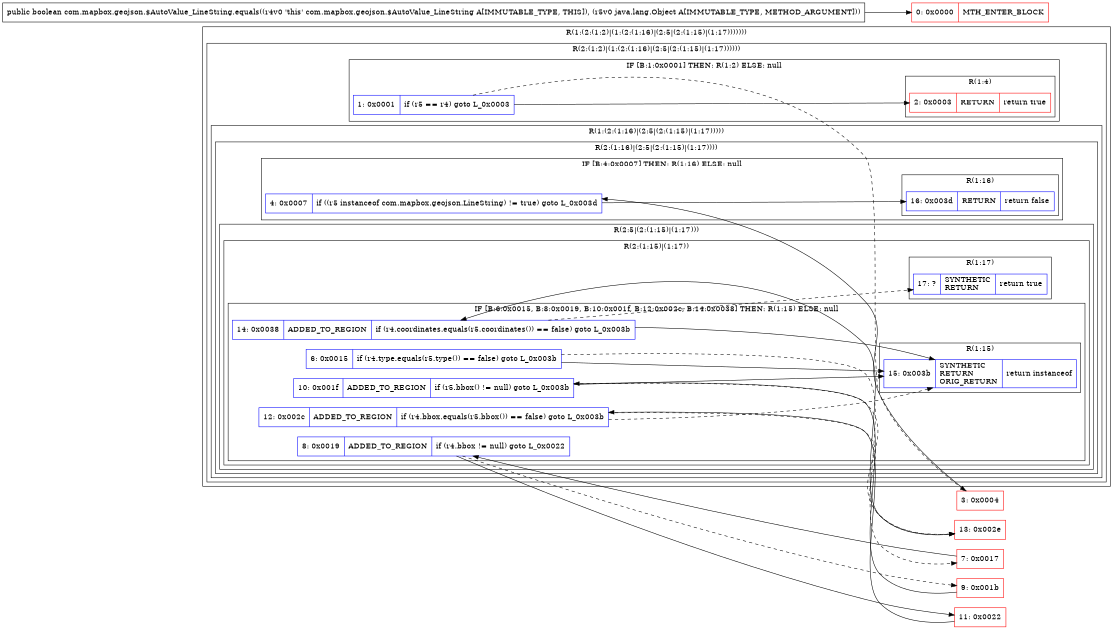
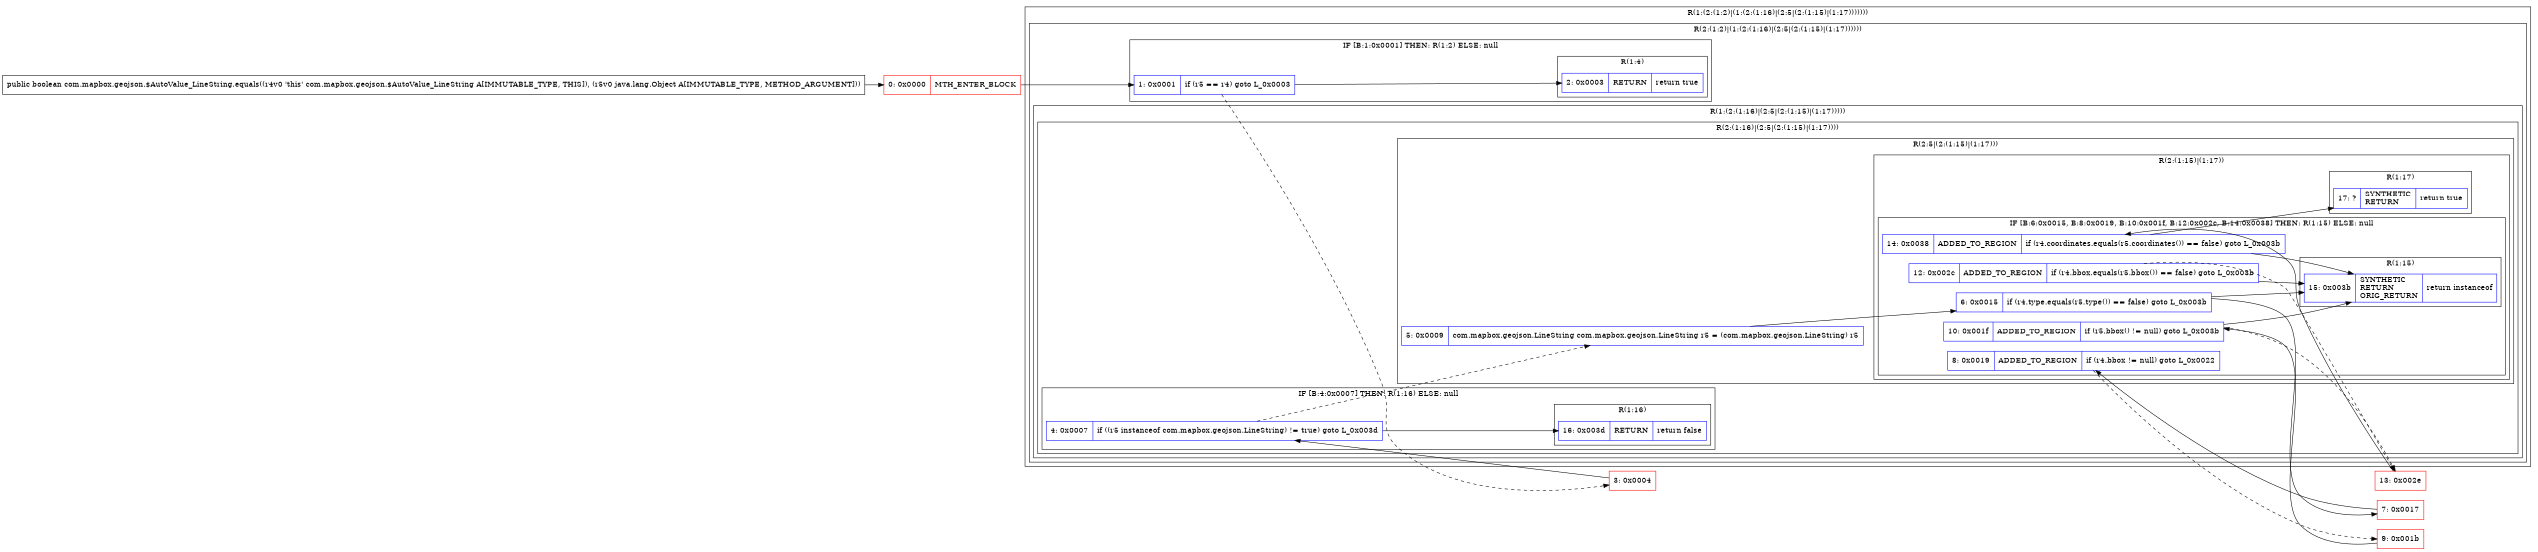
none -> (1075, 85)
(980, 103) -> (1633, 83)
(710, 307) -> (2239, 222)
none -> (1633, 336)
(840, 364) -> (2295, 347)
(777, 412) -> (2283, 283)
(980, 617) -> none
